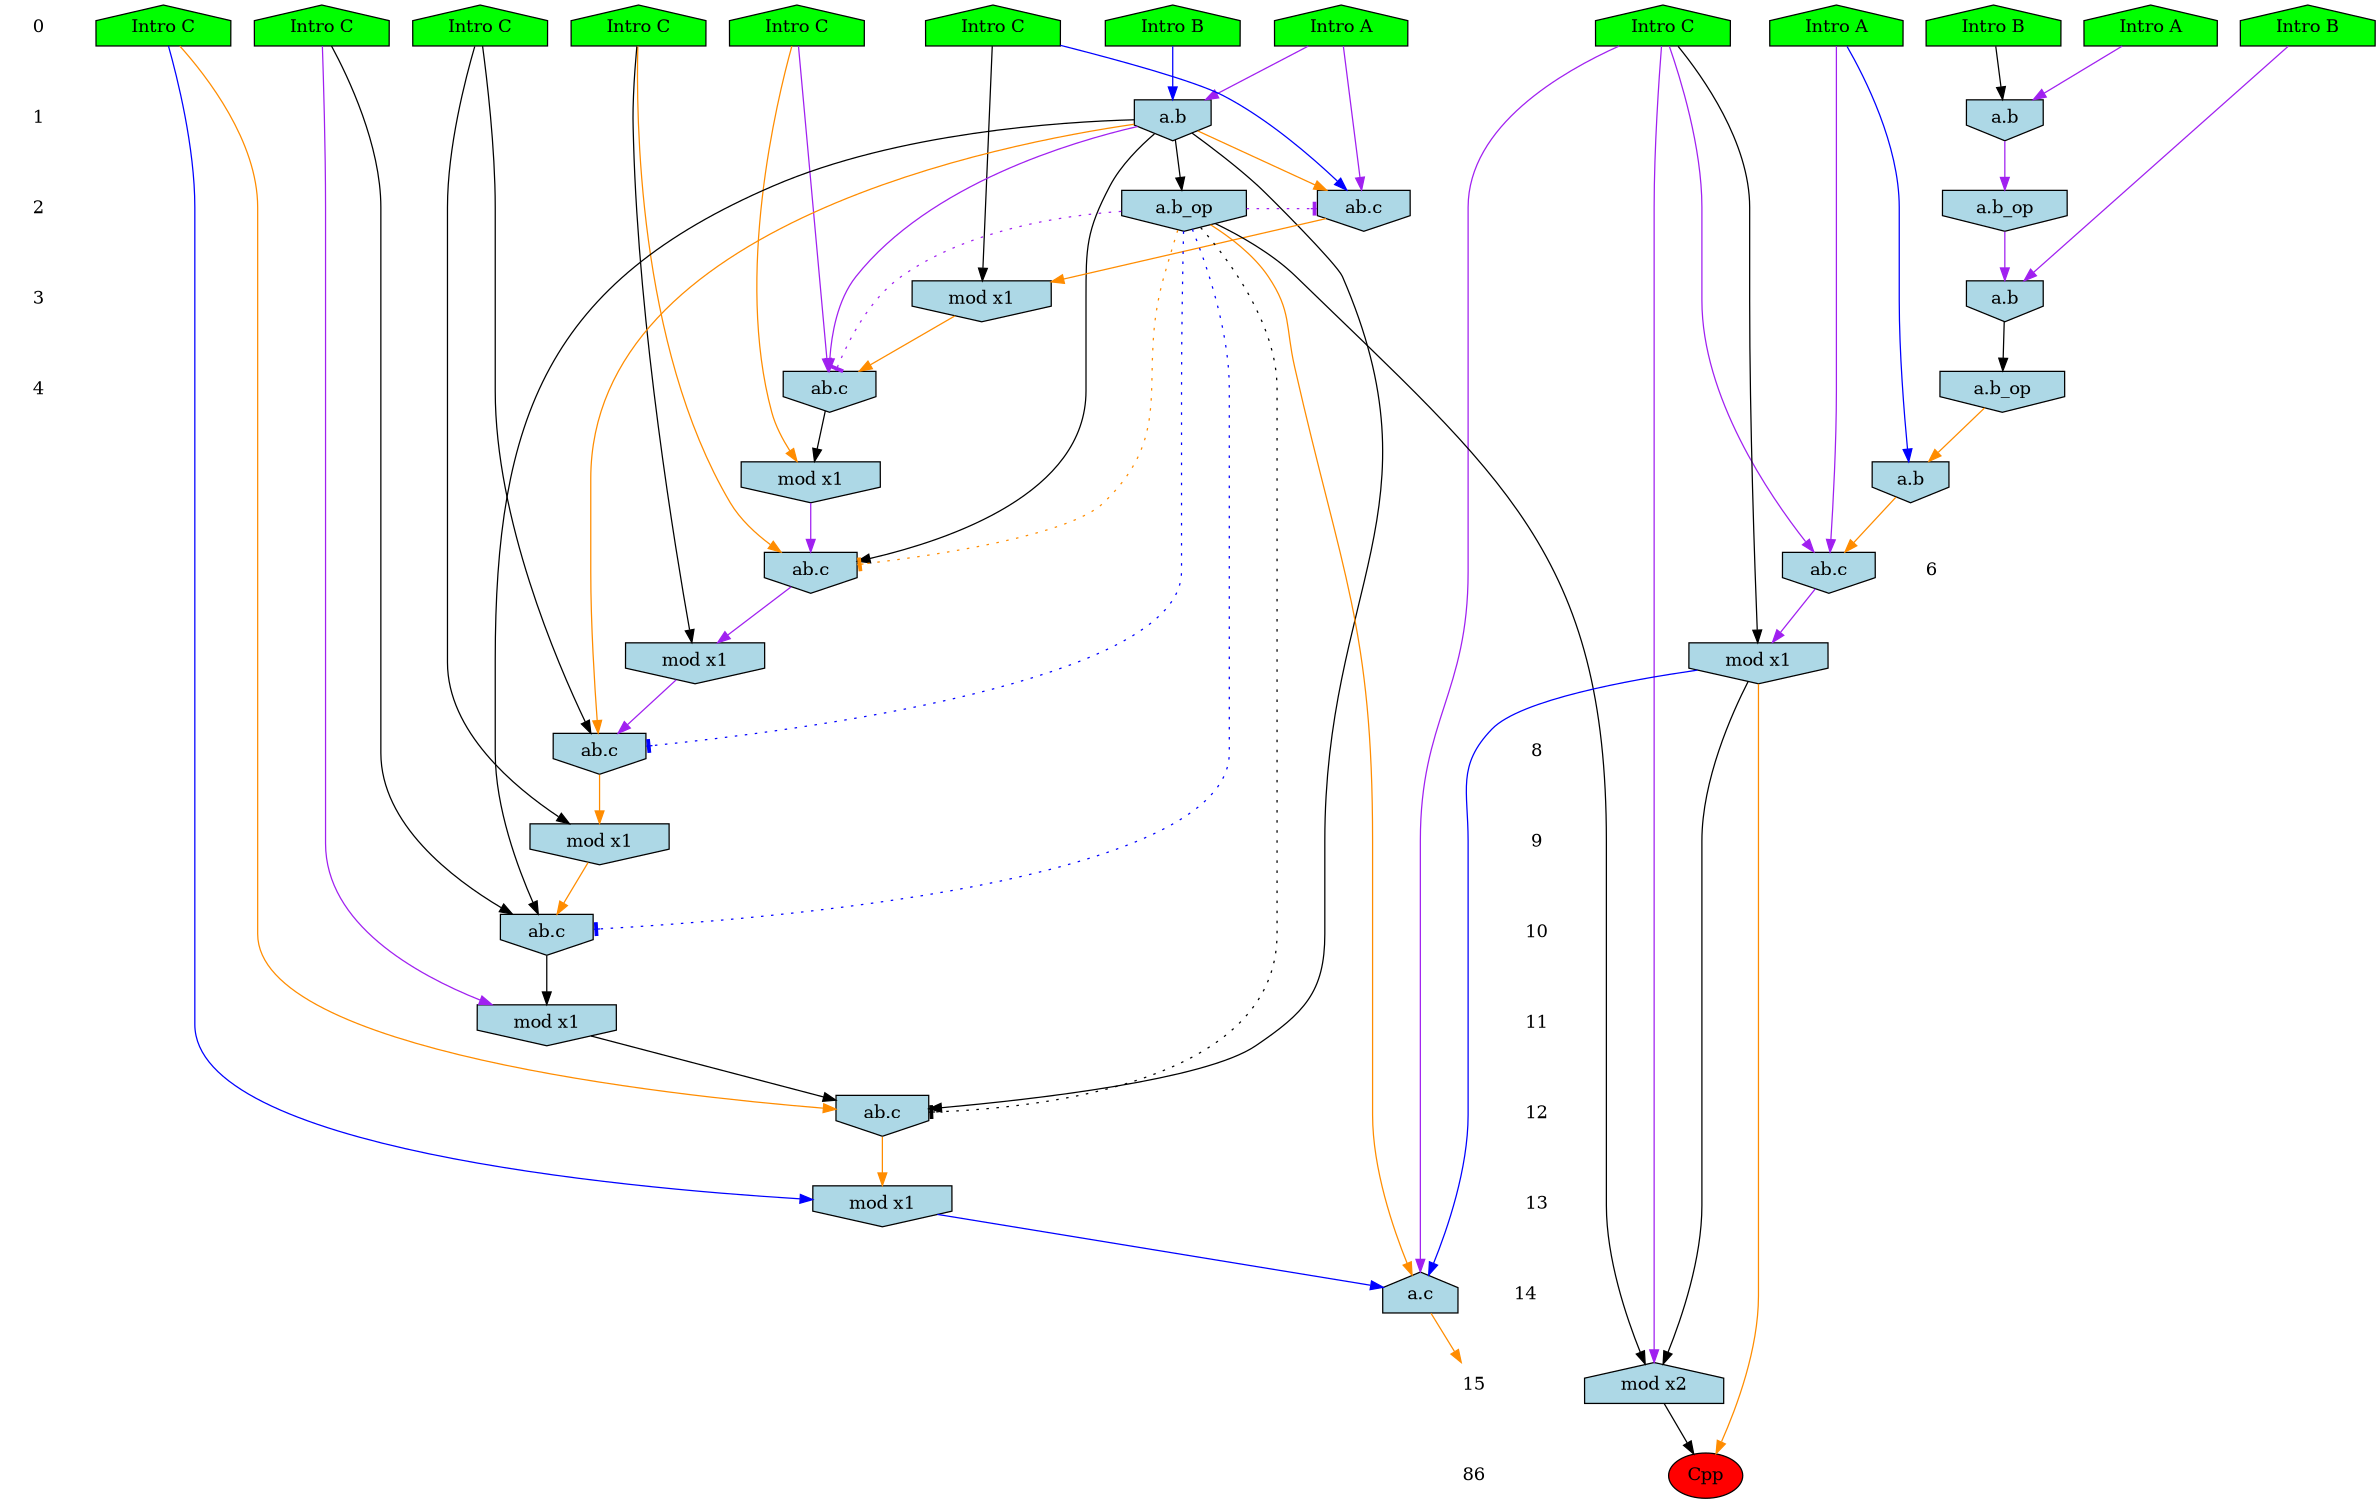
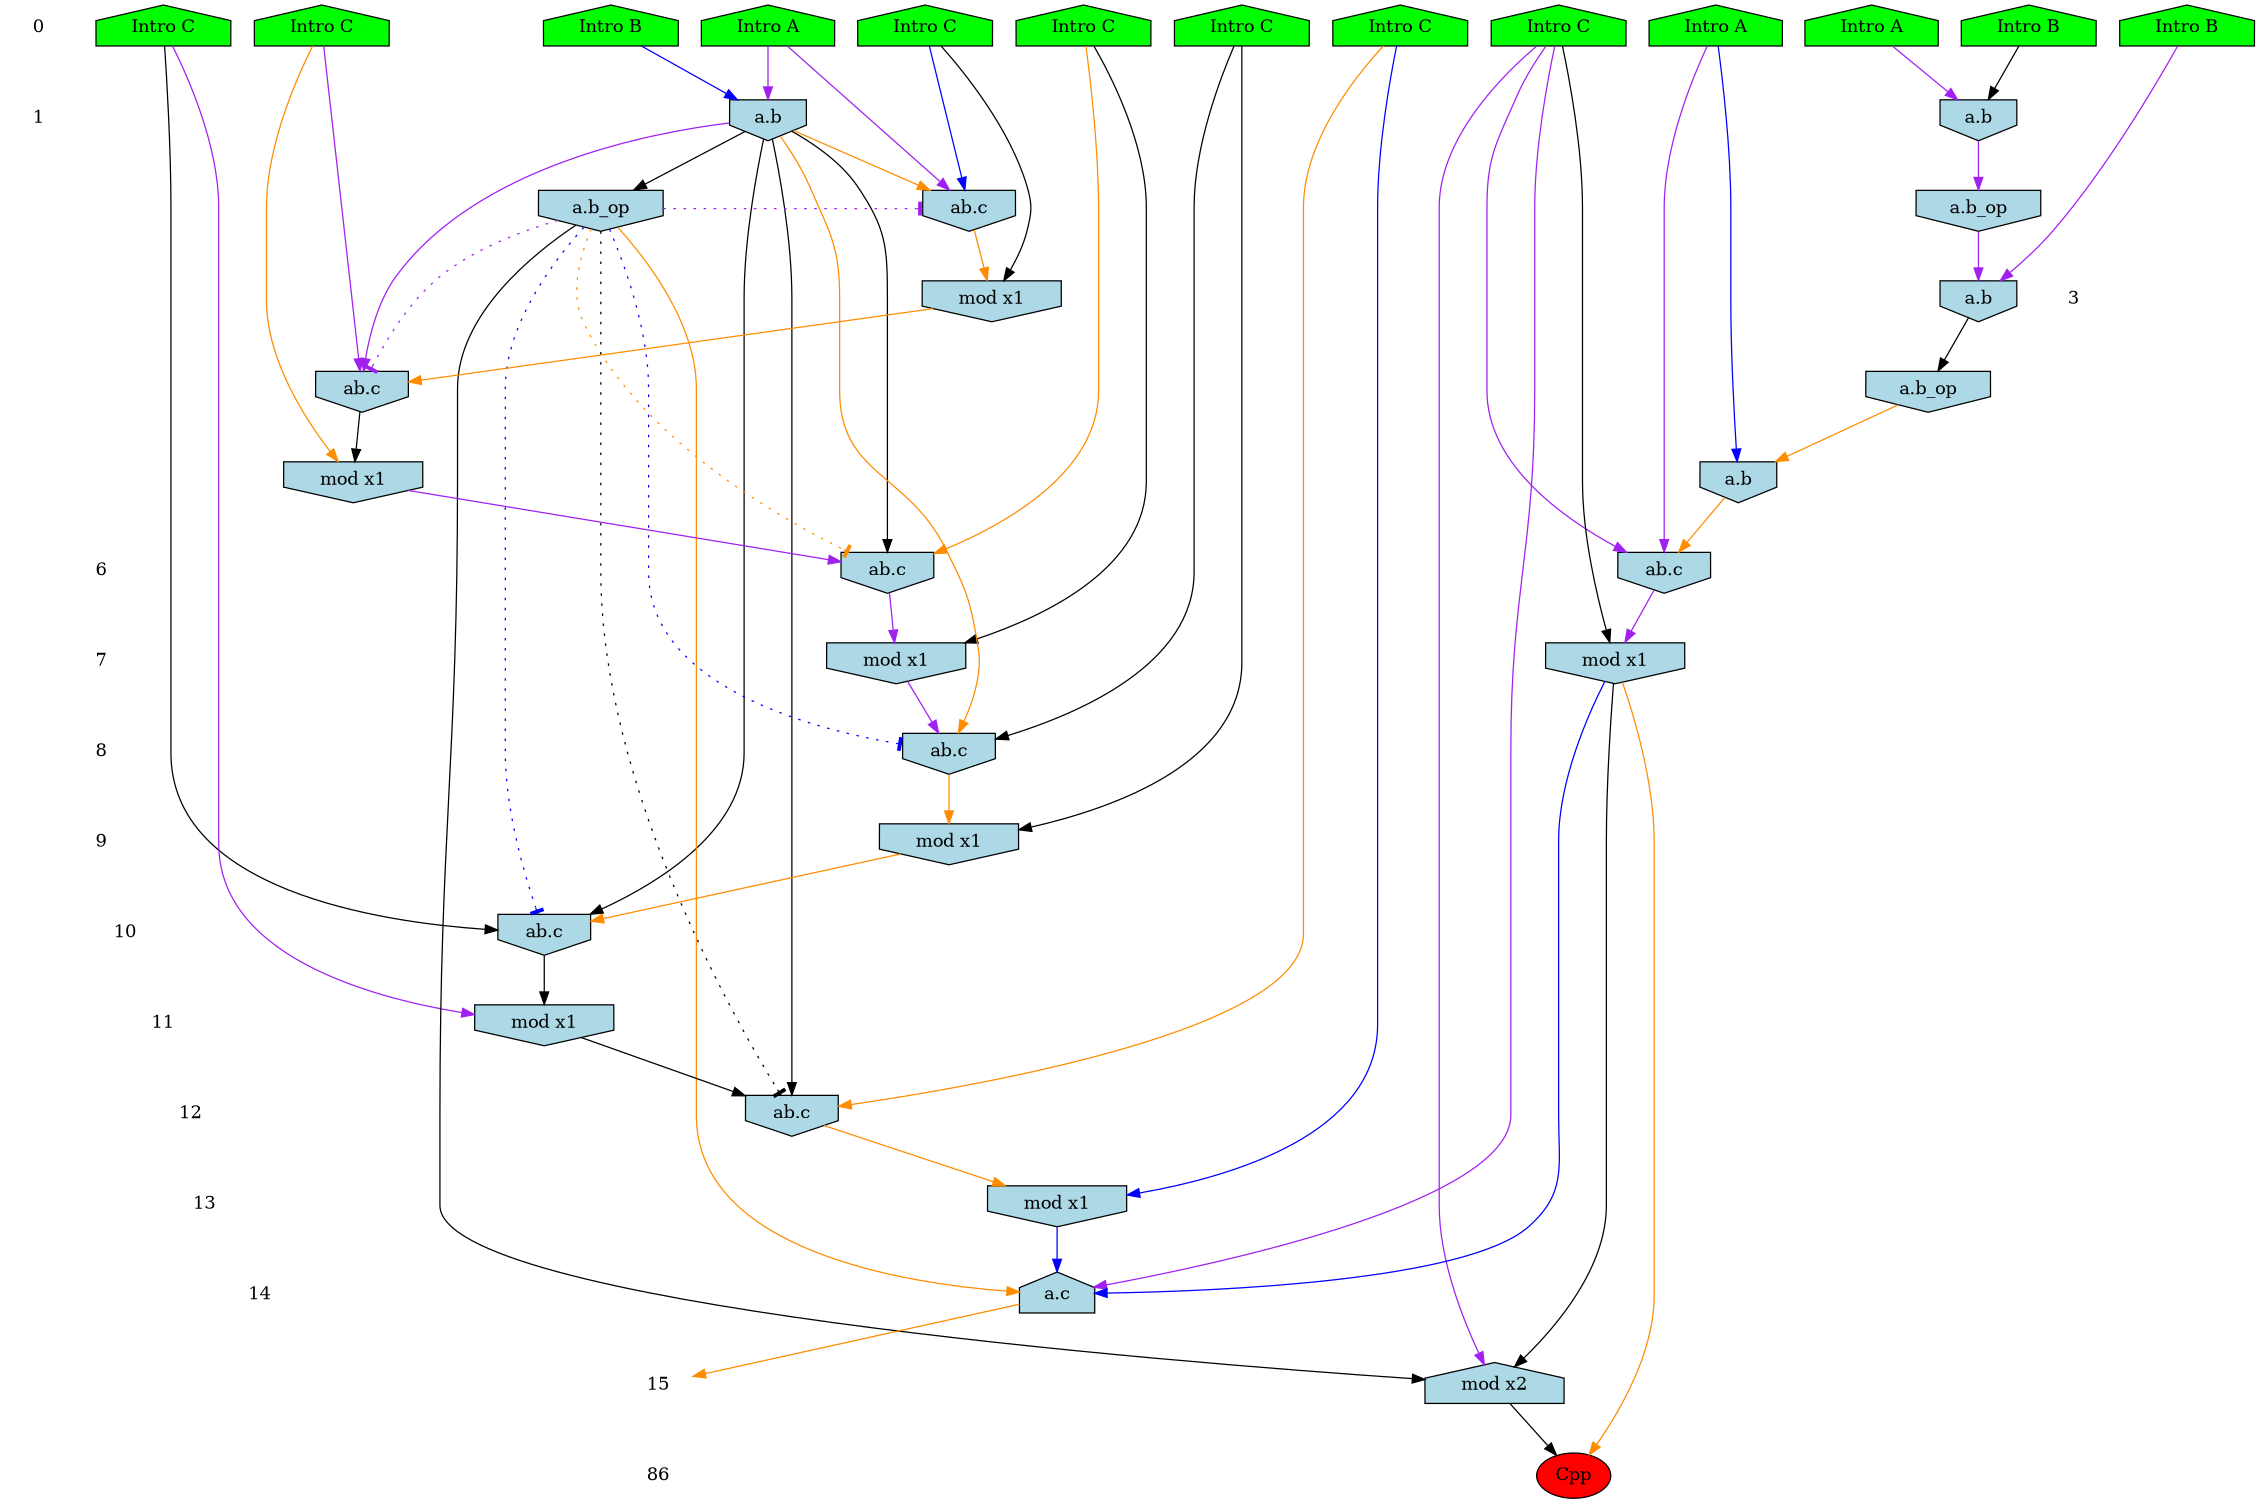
(39, 209) -> none
(39, 390) -> none
none -> (102, 661)
